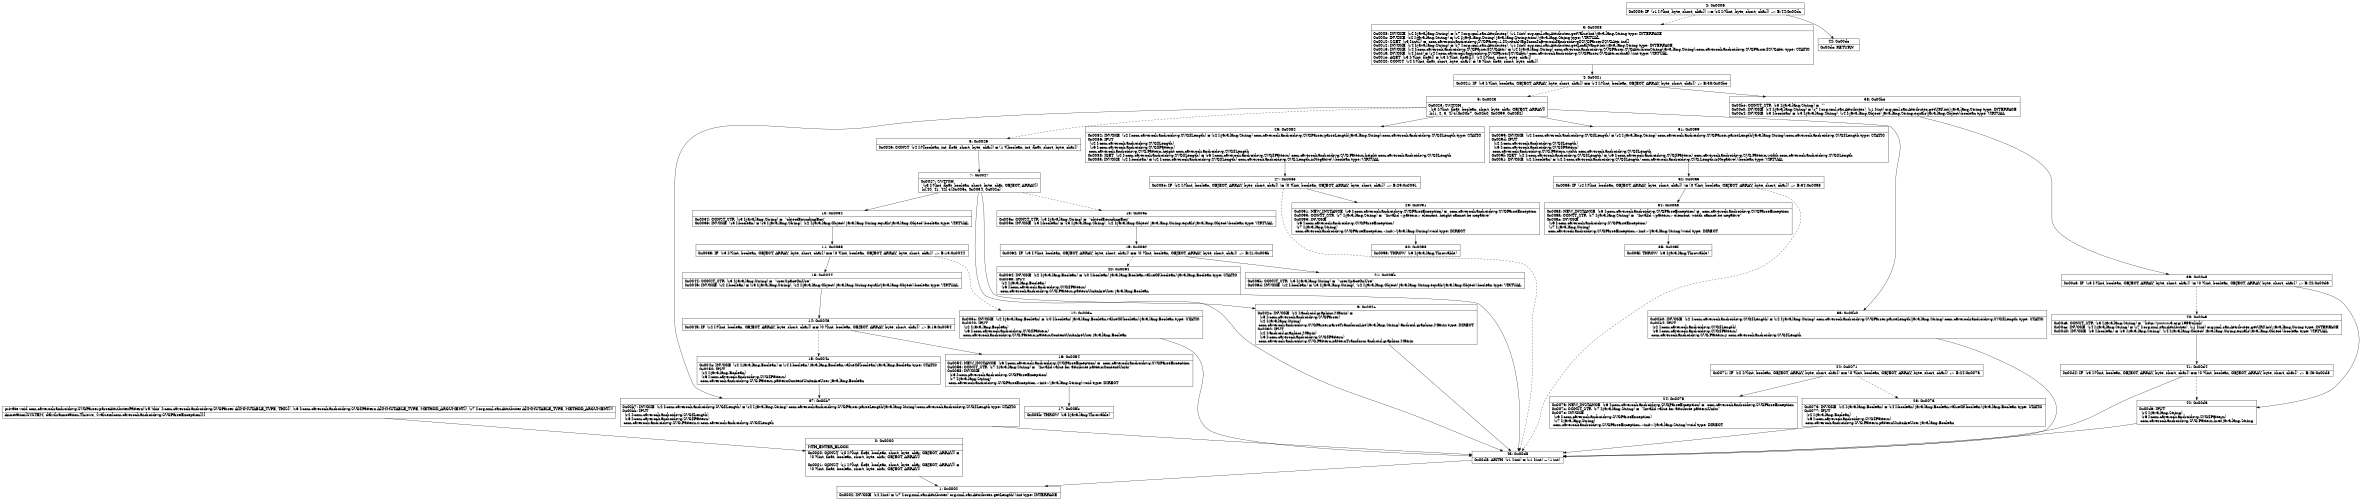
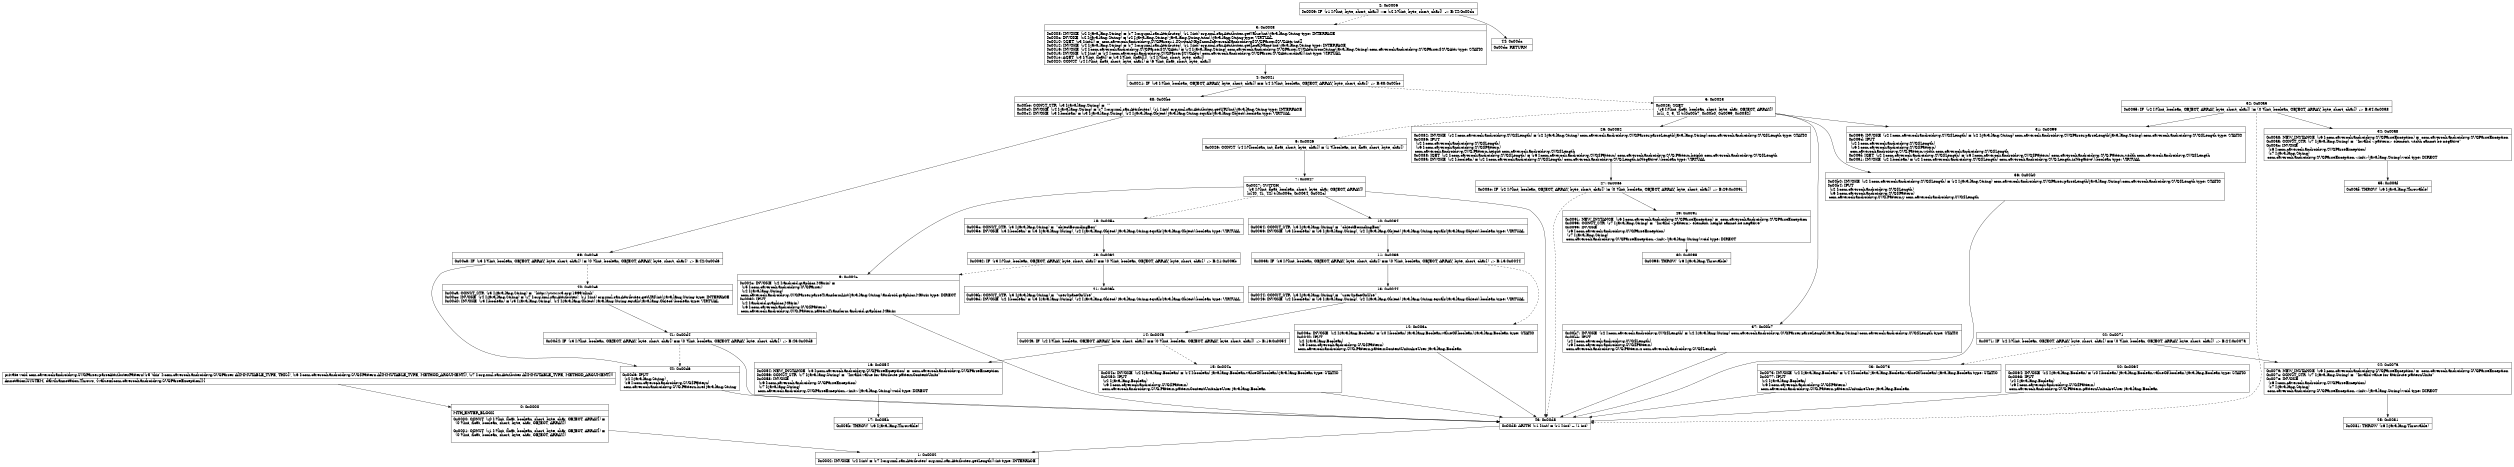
(1446, 106) -> (1671, 106)
(1689, 168) -> (2186, 120)
(1131, 260) -> (1002, 269)
(819, 390) -> (1411, 405)
none -> (2388, 423)
